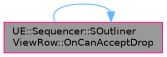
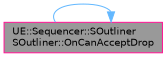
(83, 38) -> (83, 38)
